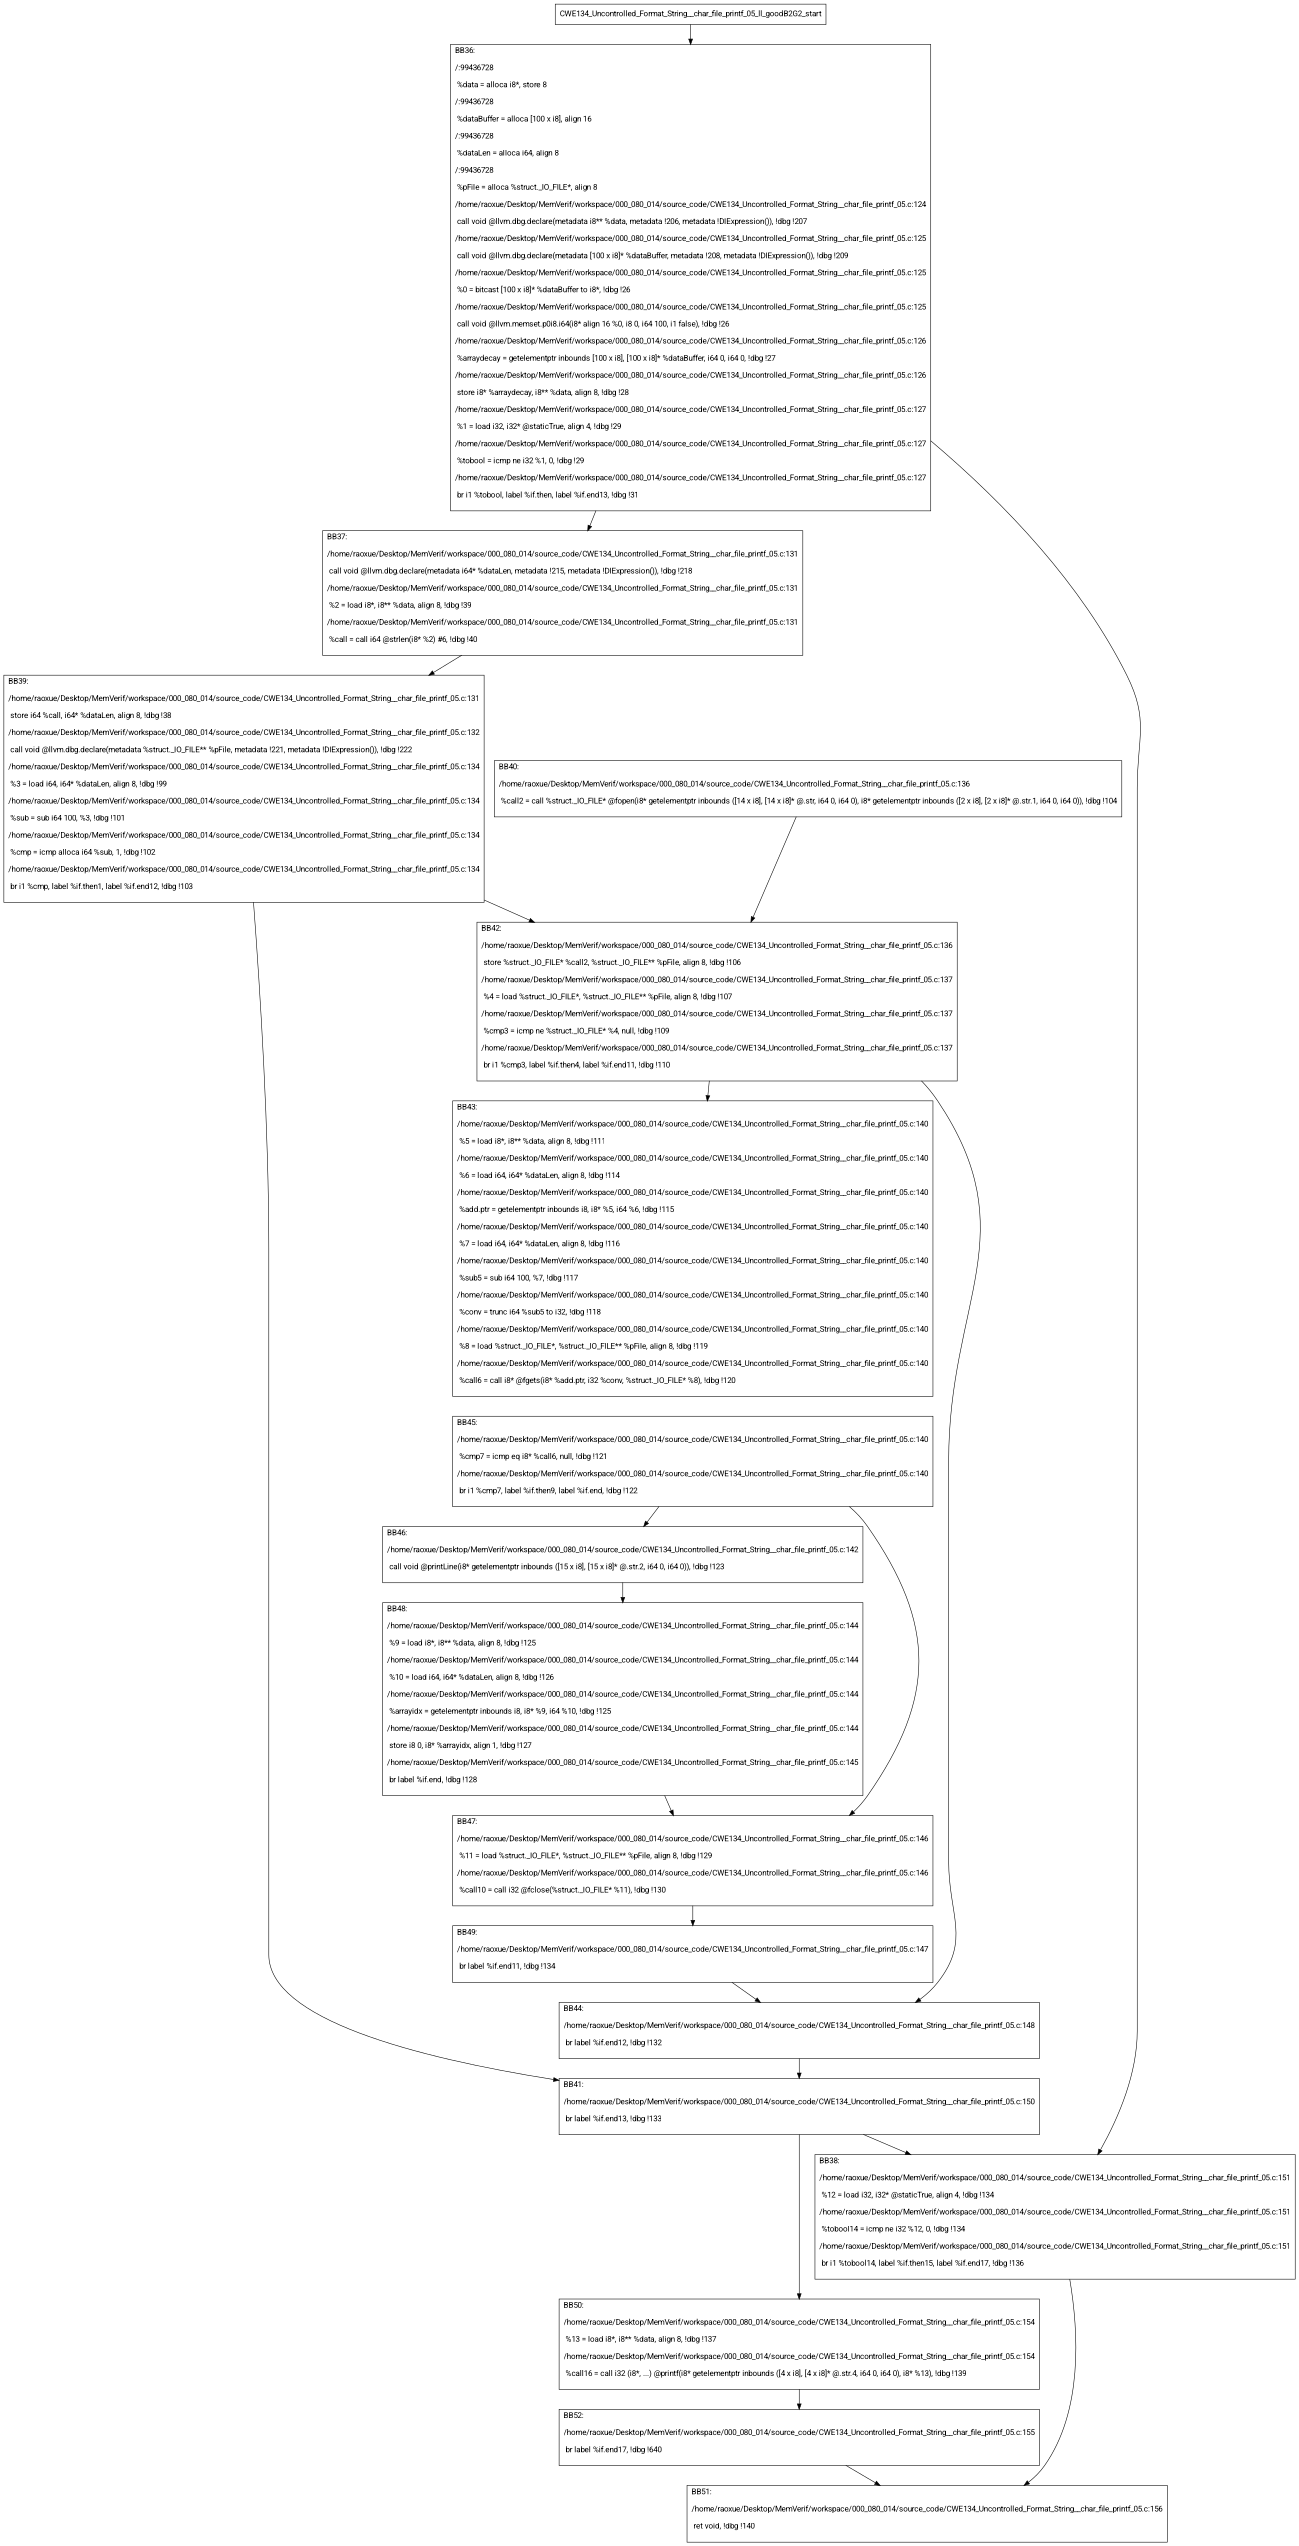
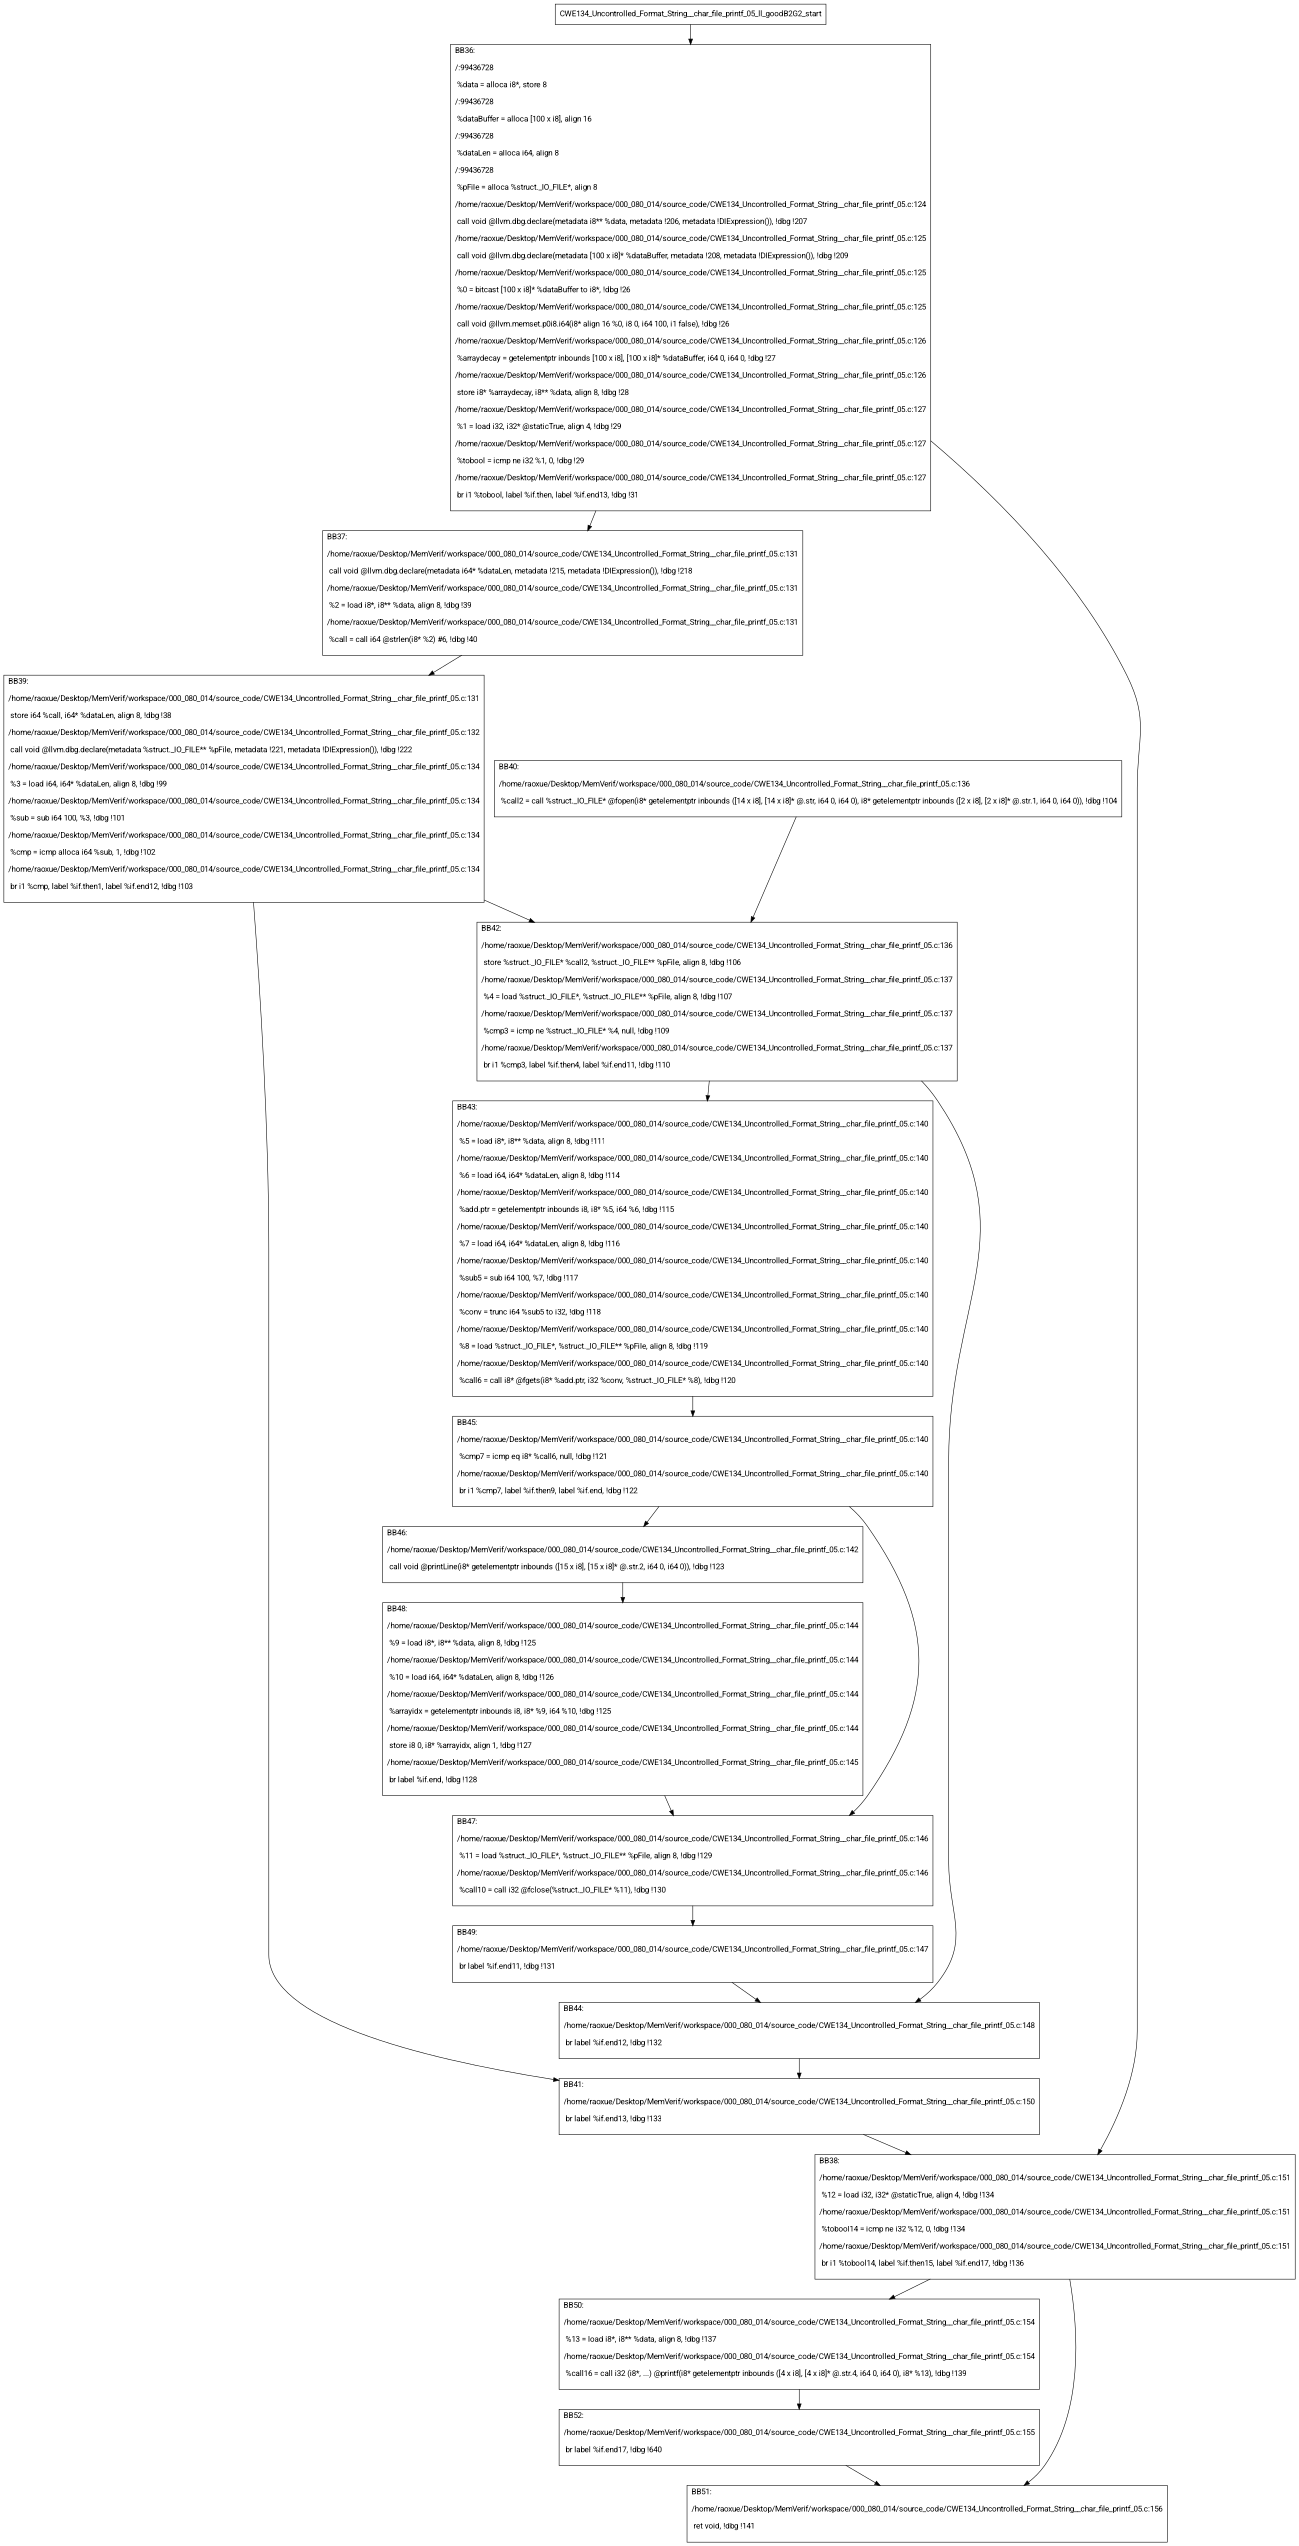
none -> (693, 1404)
(506, 1967) -> (506, 1967)
(799, 2214) -> (912, 2288)
(723, 2526) -> (723, 2526)
